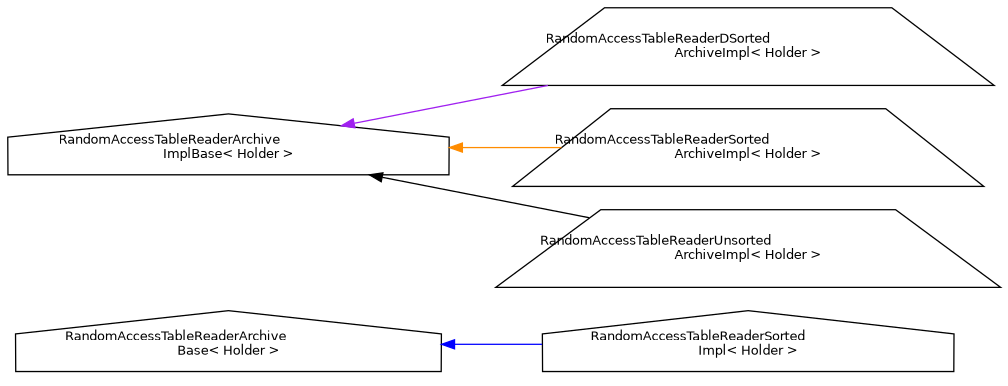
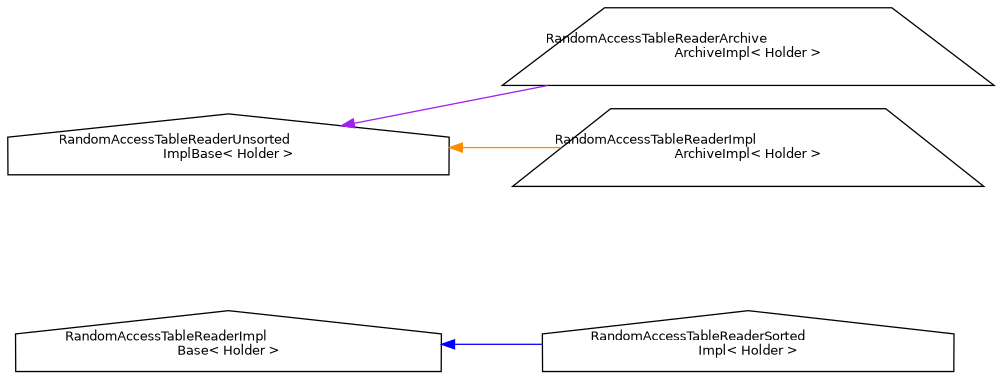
(748, 47) -> (748, 47)
(228, 148) -> (228, 148)
(748, 148) -> (748, 148)
(748, 249) -> none
(228, 344) -> (228, 344)
